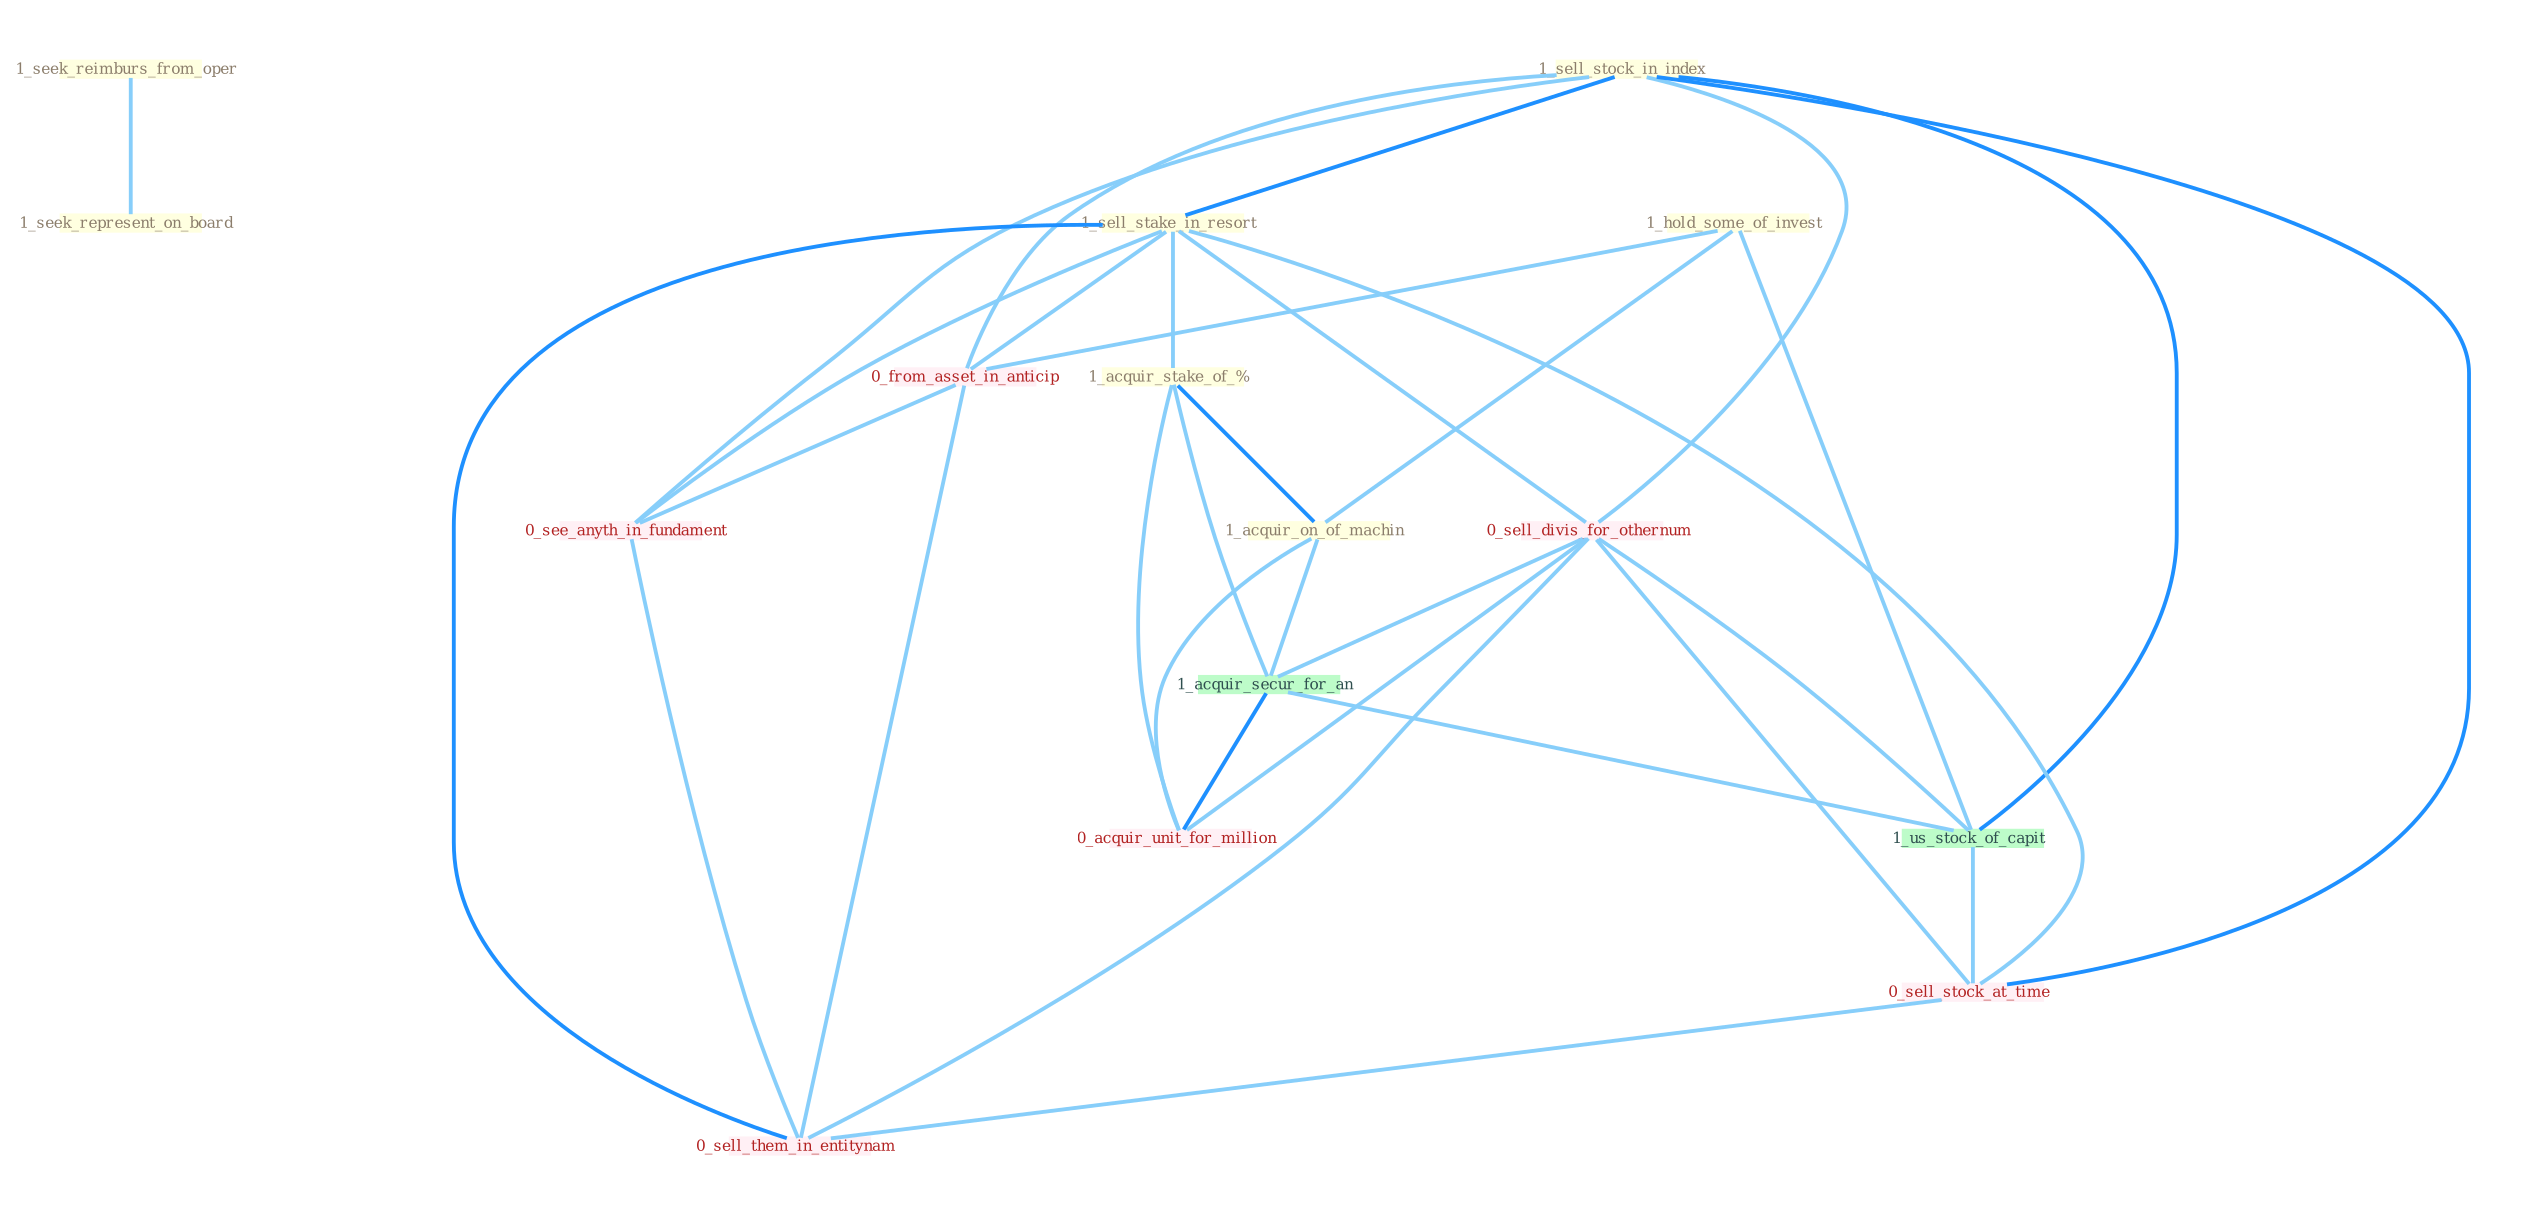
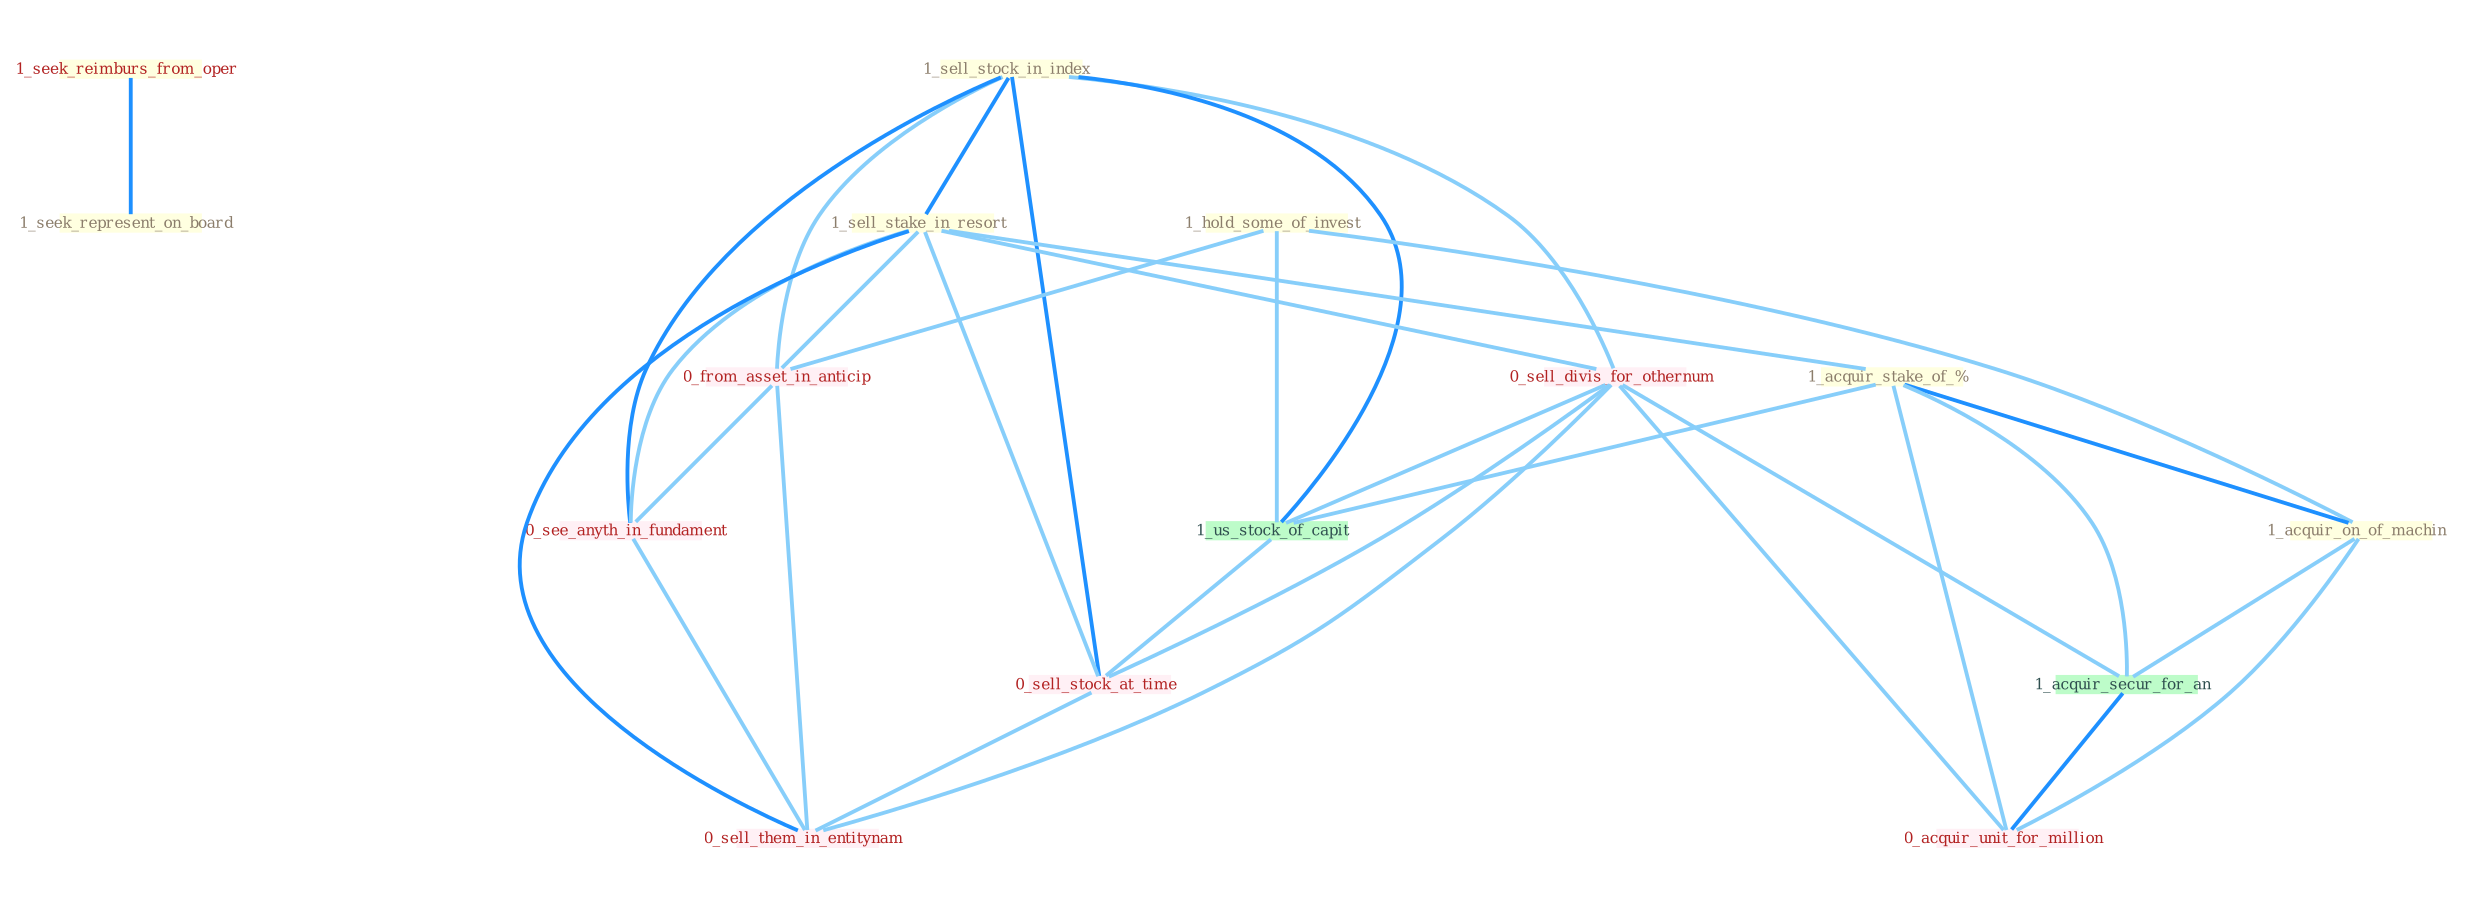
(131, 69) -> (131, 69)
(131, 146) -> (131, 146)
(947, 265) -> (739, 245)
(1621, 761) -> (1585, 454)
